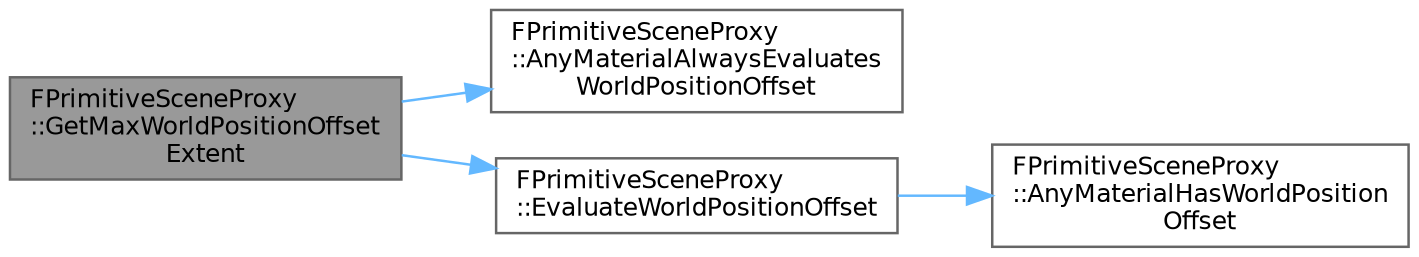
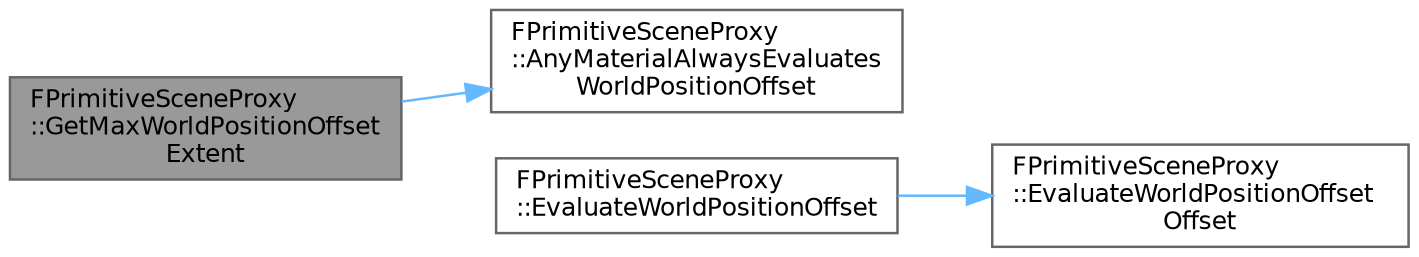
(436, 160) -> none
(1200, 196) -> (1200, 196)
